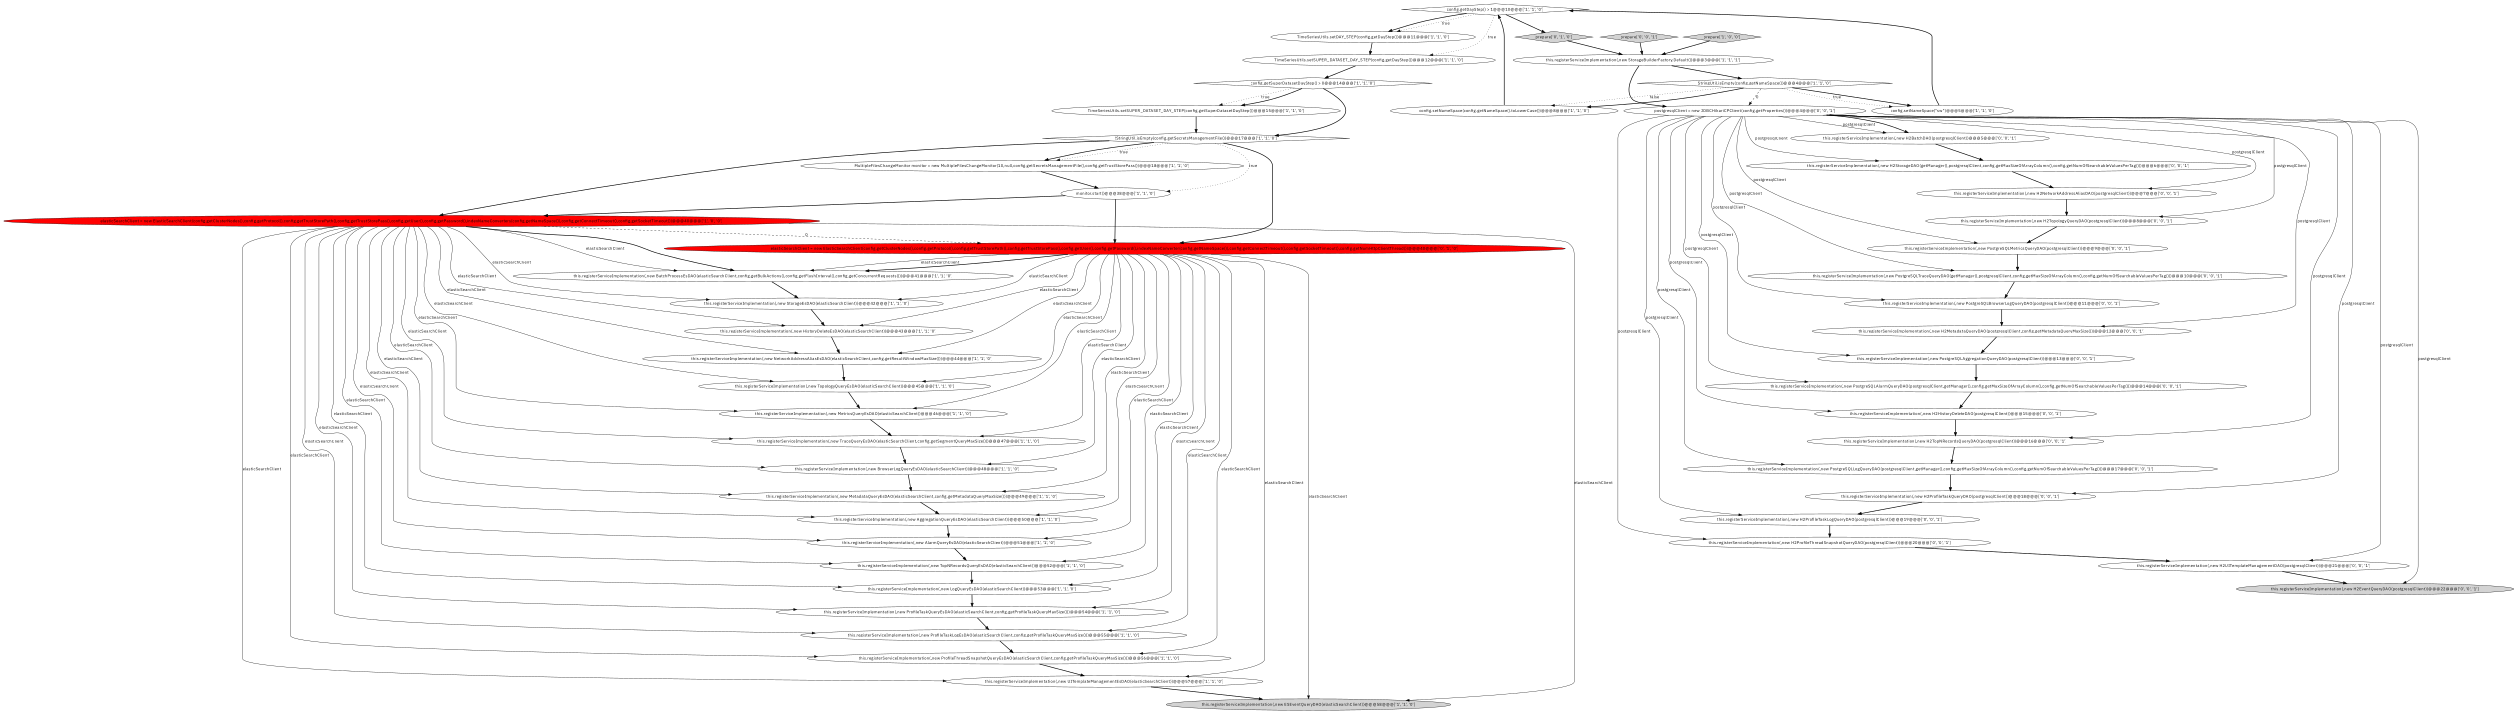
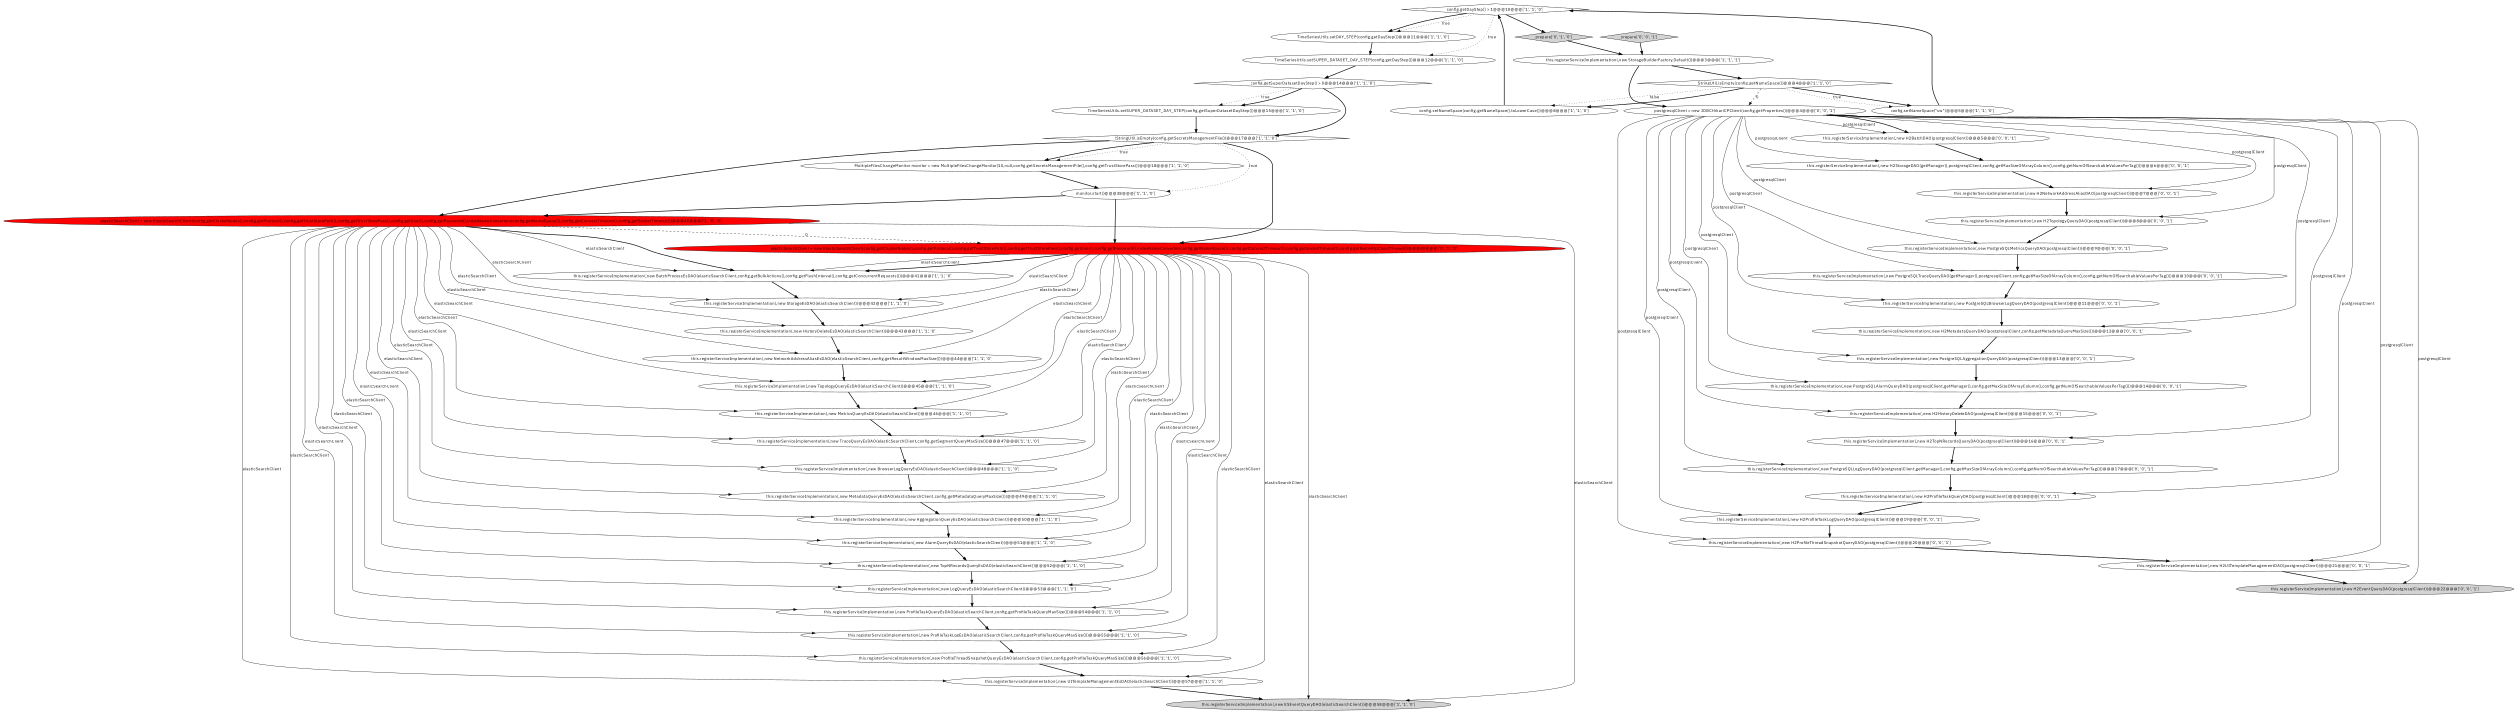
(1722, 37) -> none
